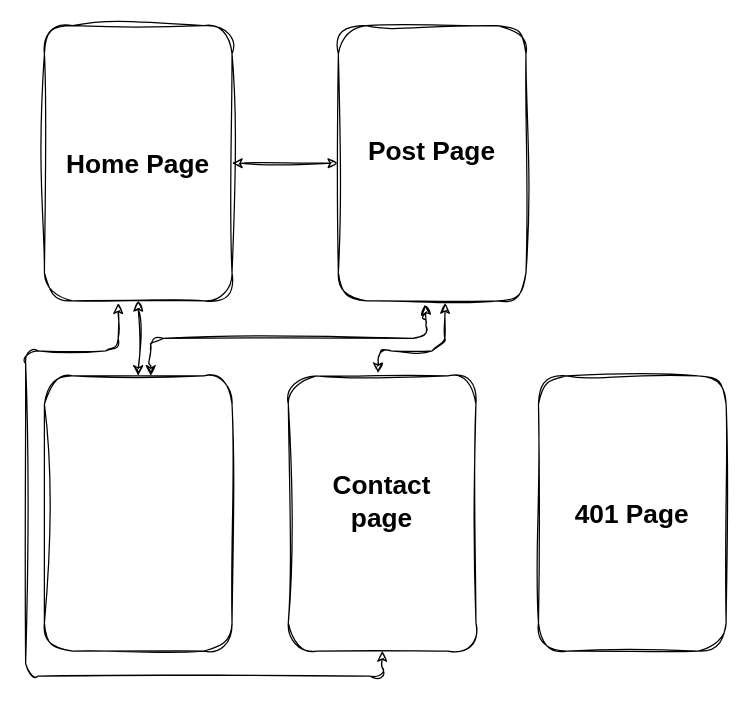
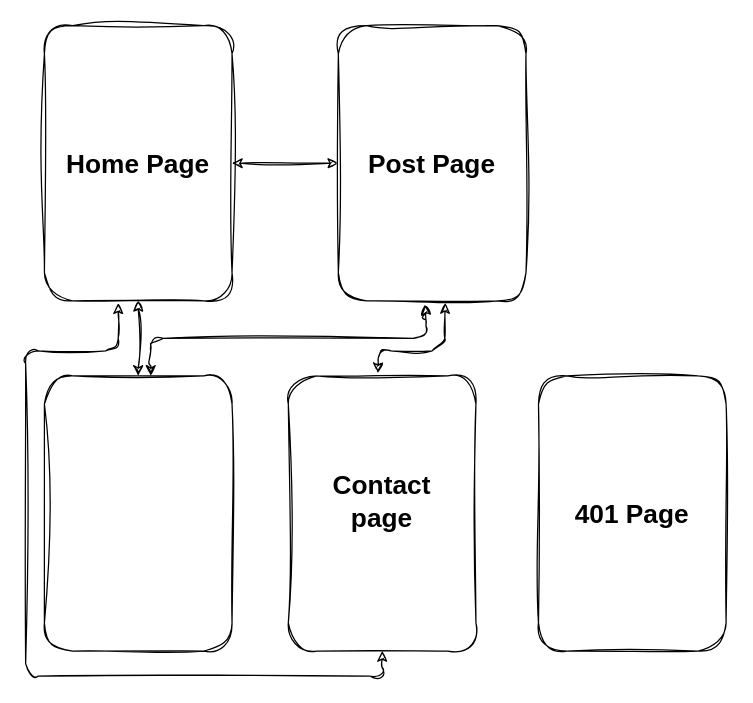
(432, 151) -> (432, 163)
